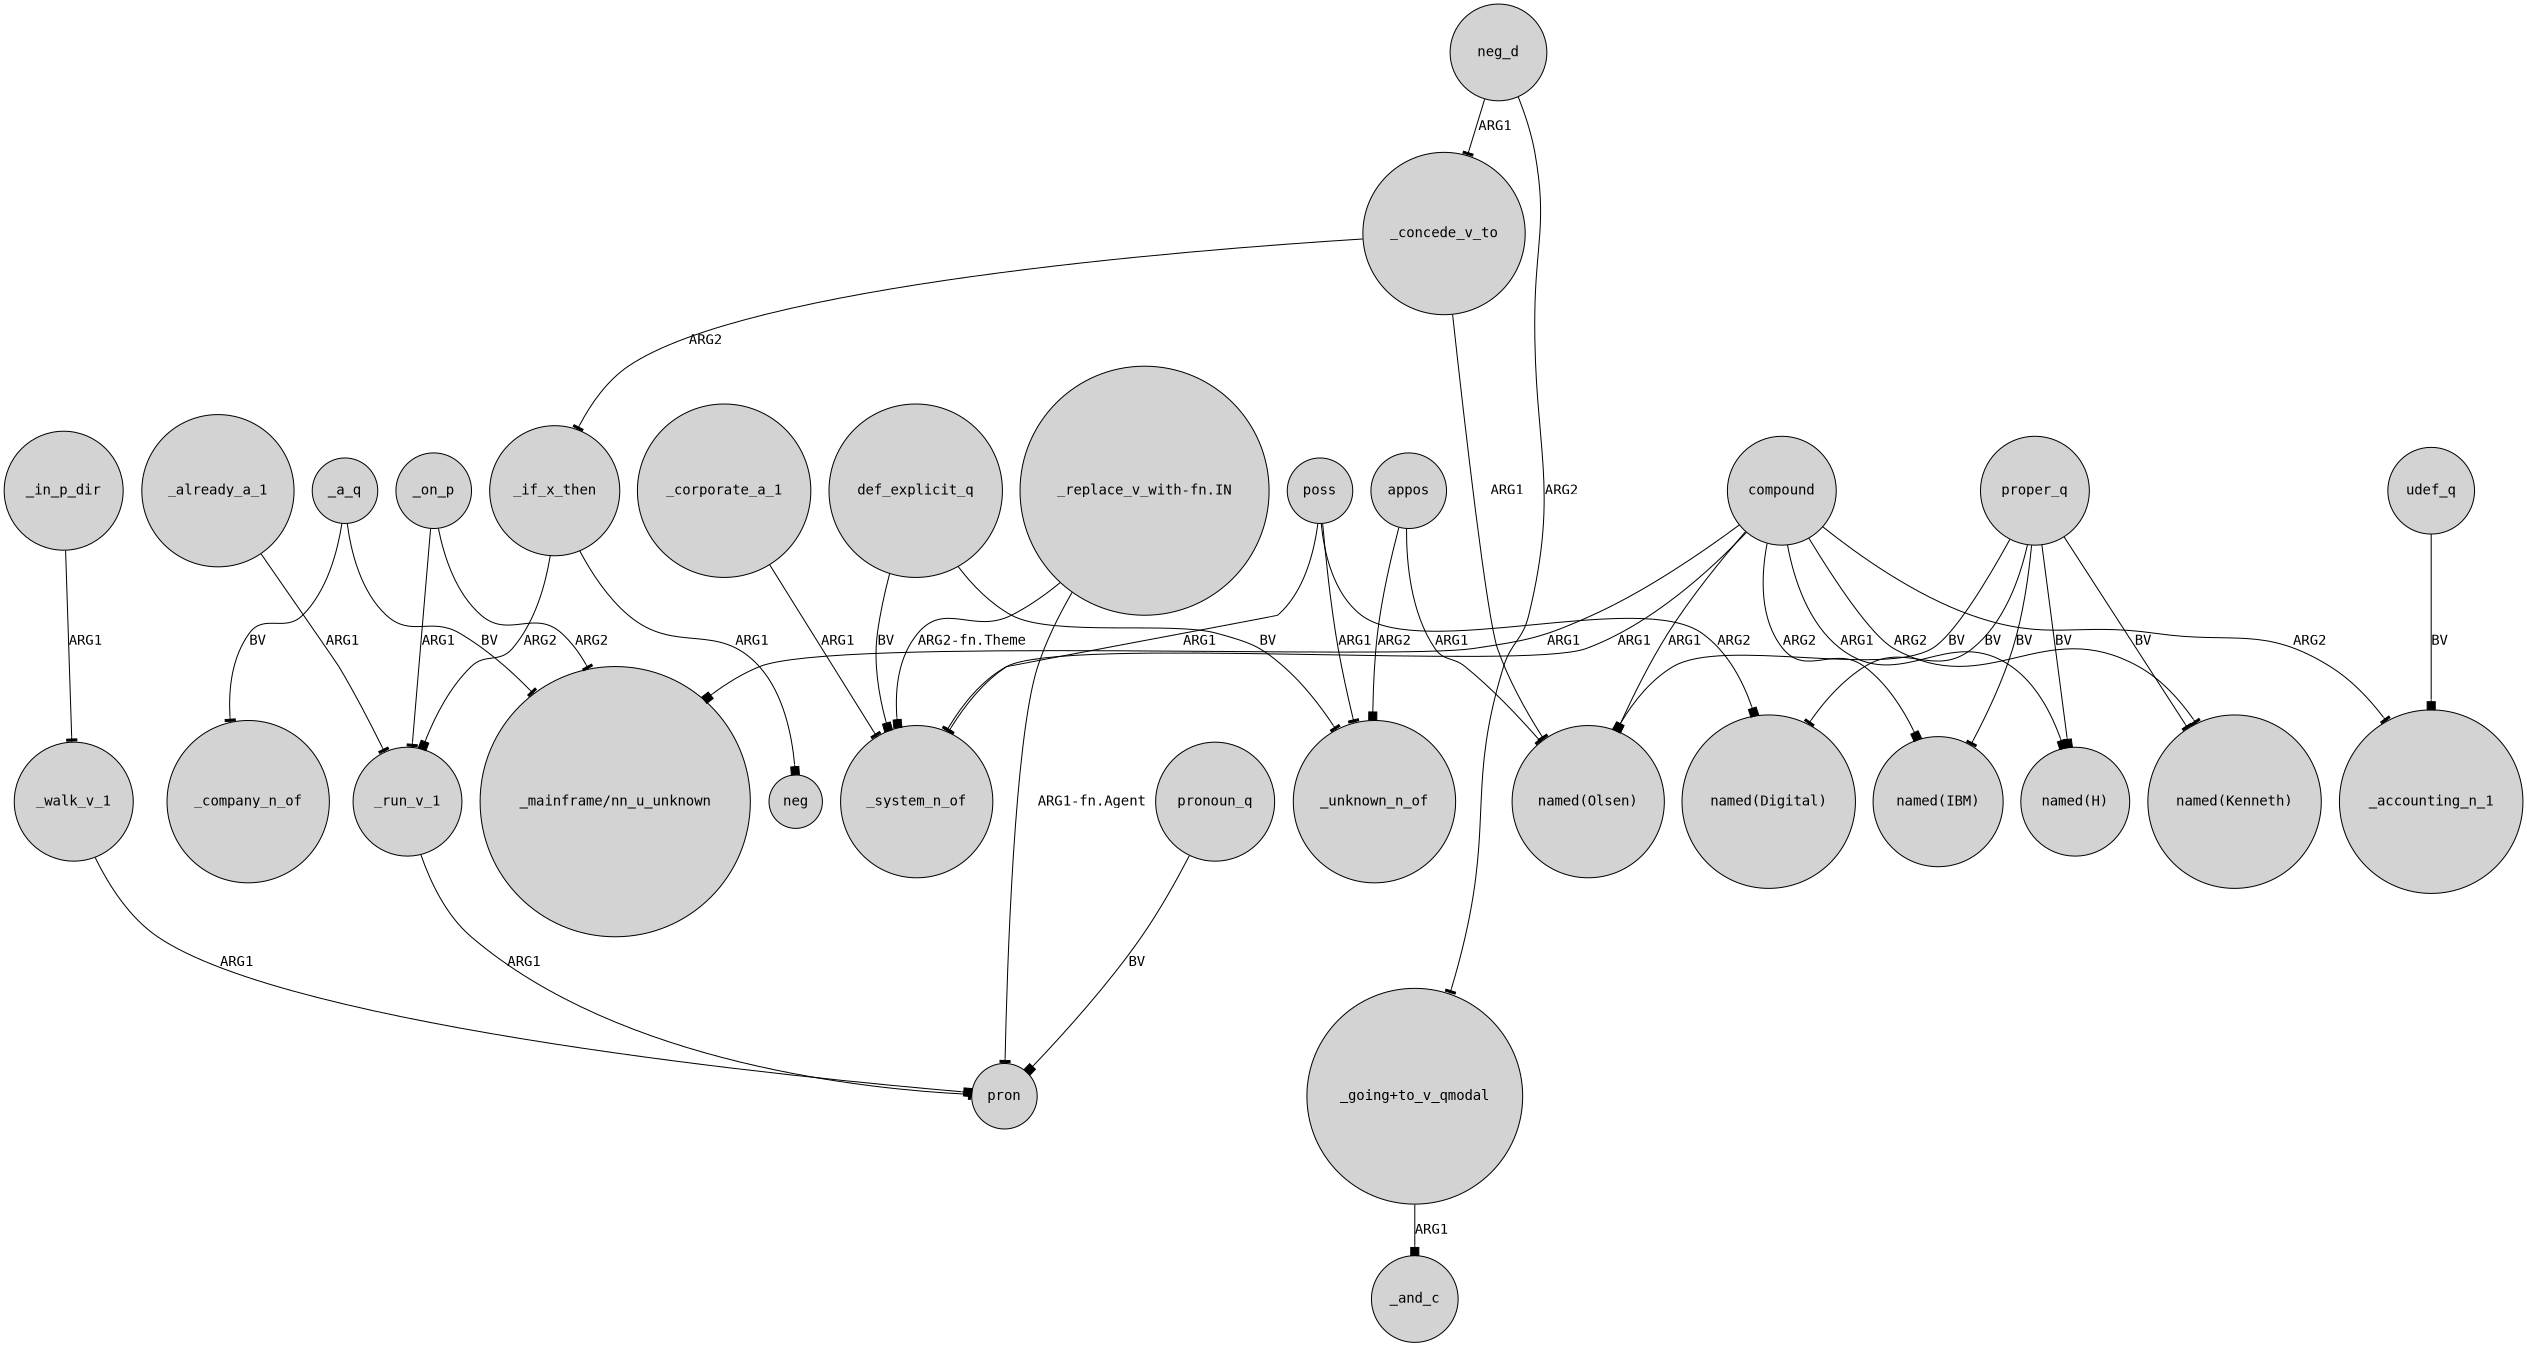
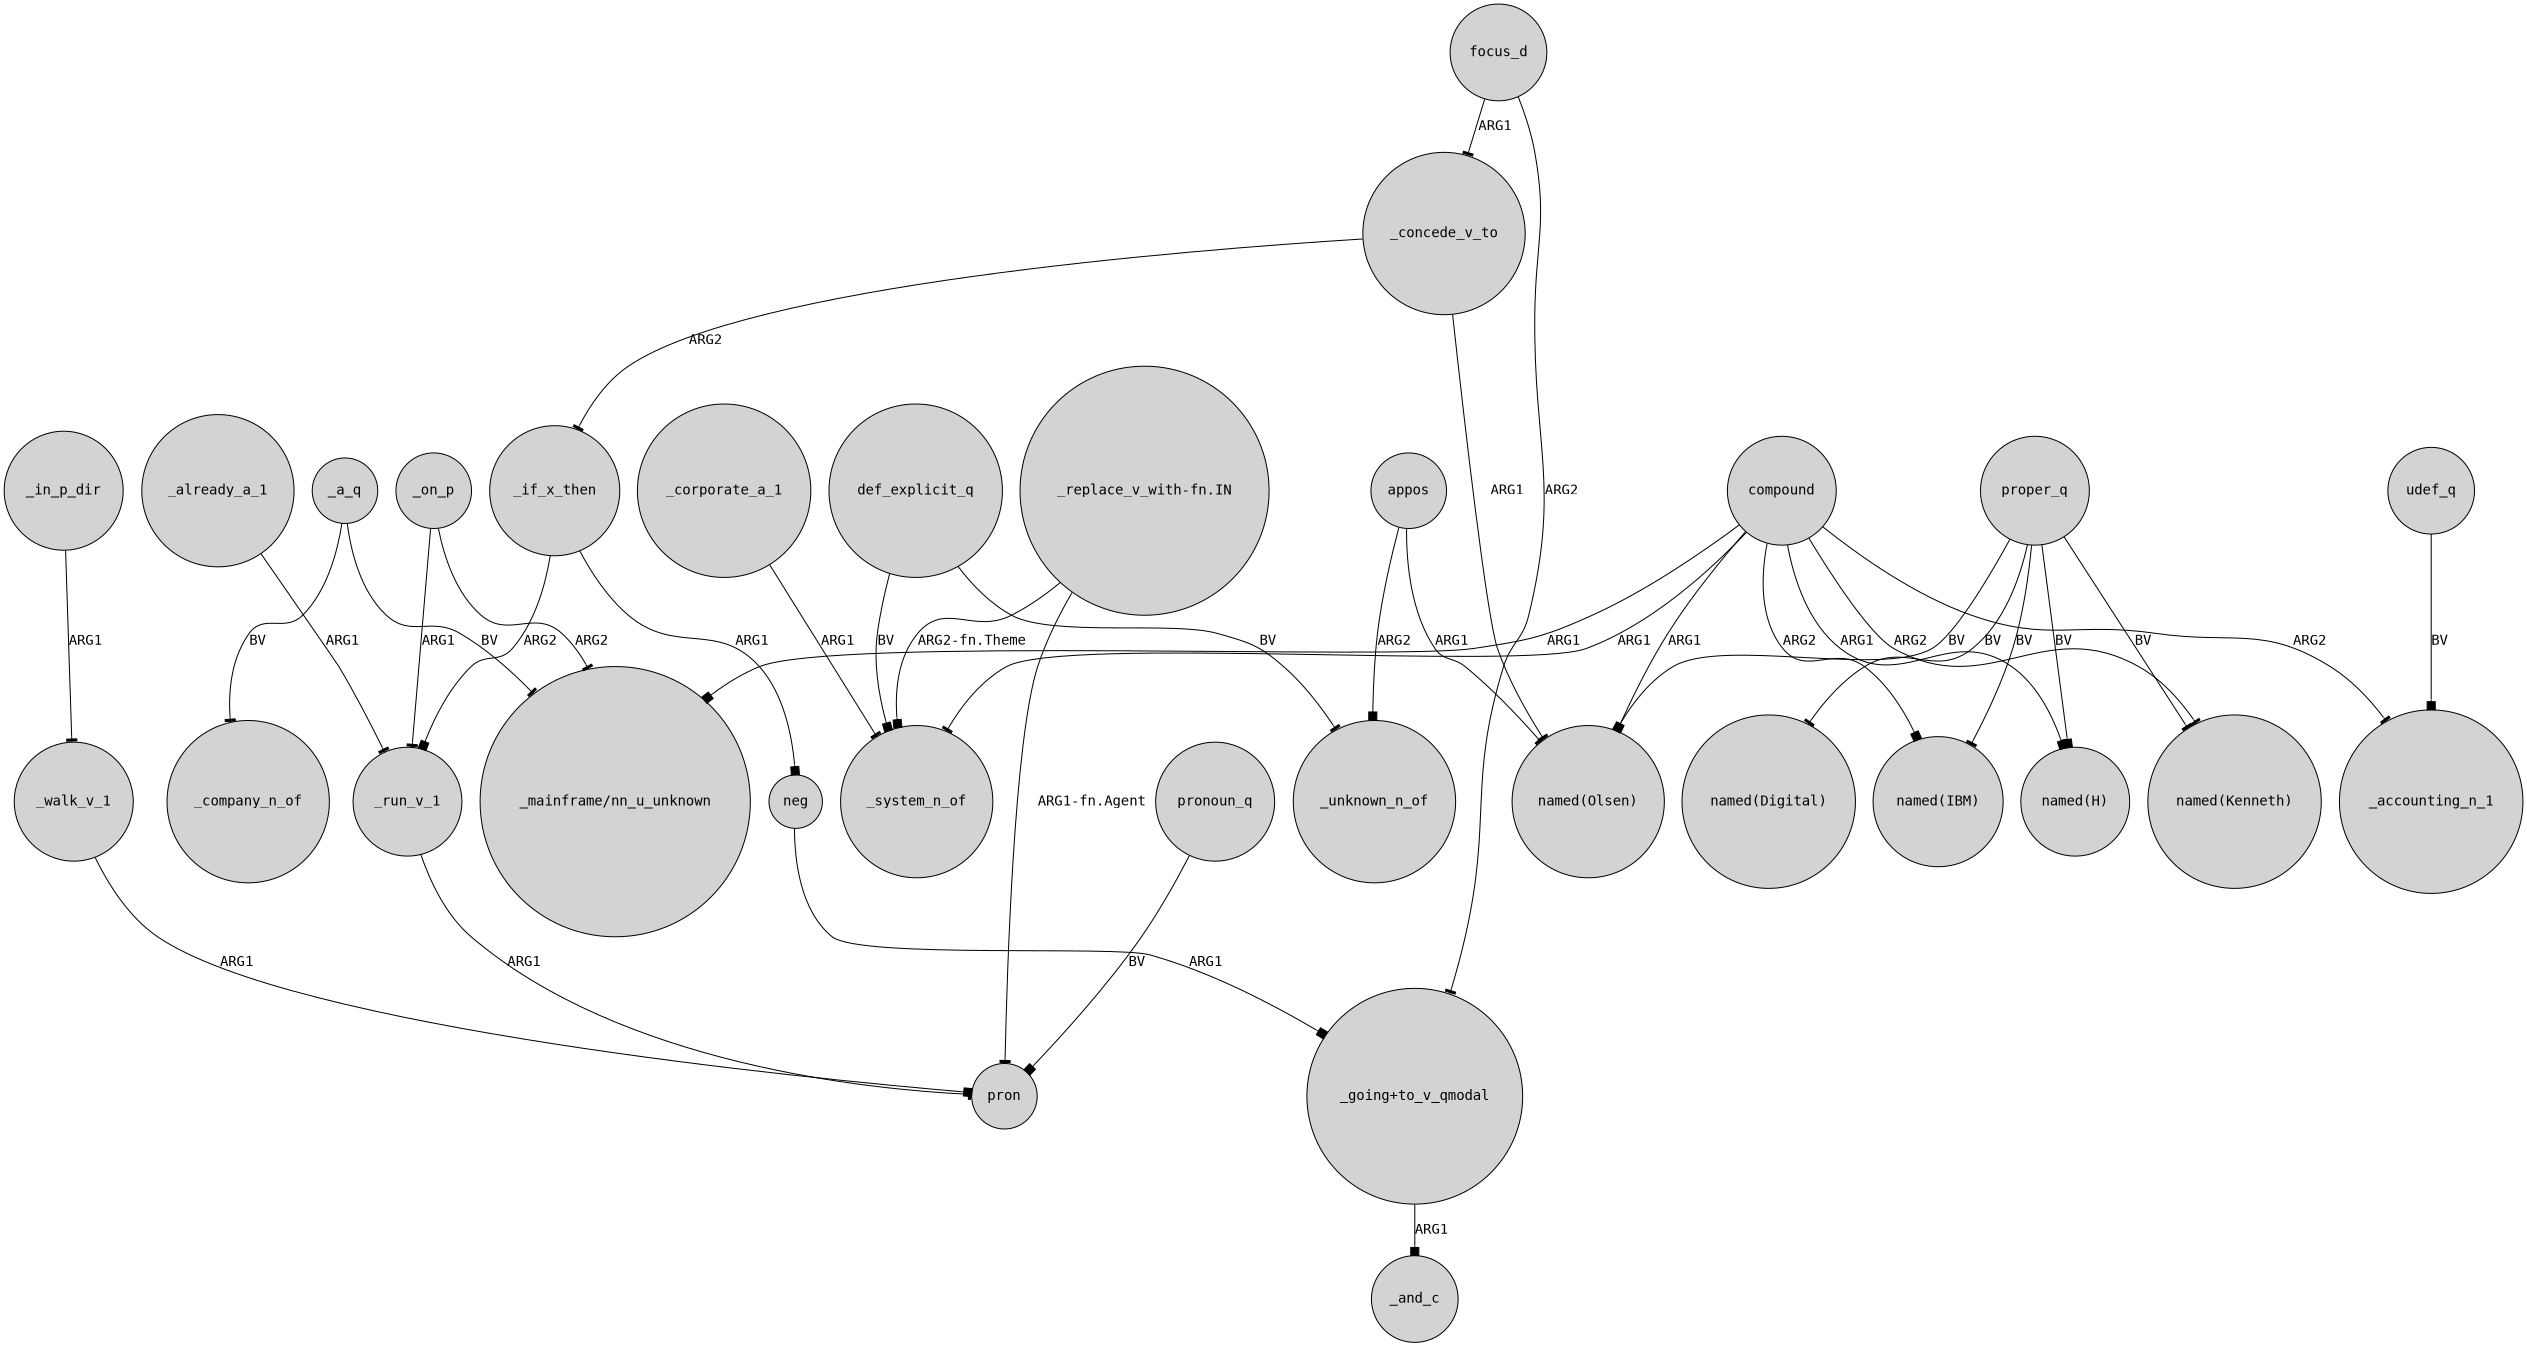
(1498, 52) -> (1498, 52)
(1320, 491) -> none
none -> (1023, 951)
